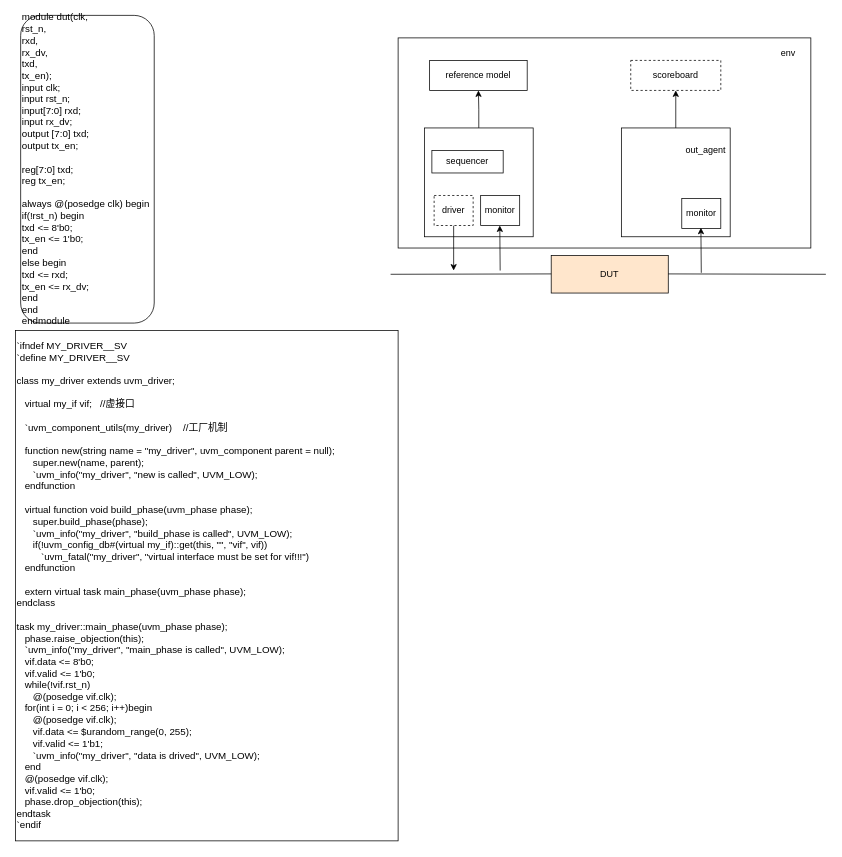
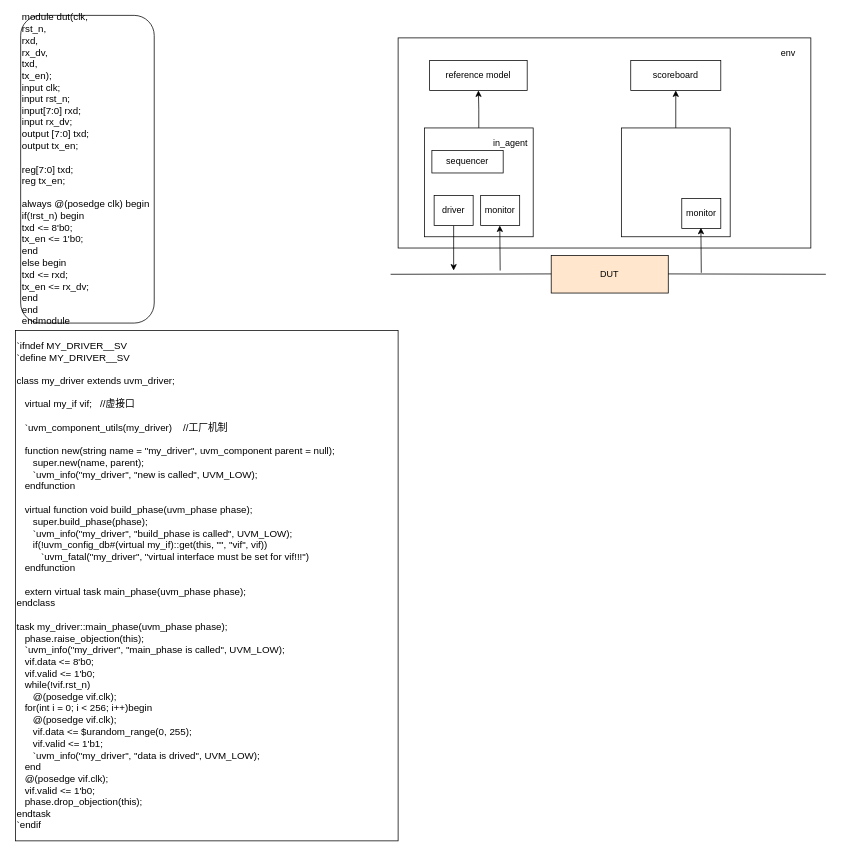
(675, 75) -> (675, 75)
none -> (510, 143)
(705, 150) -> none
(453, 210) -> (453, 210)
